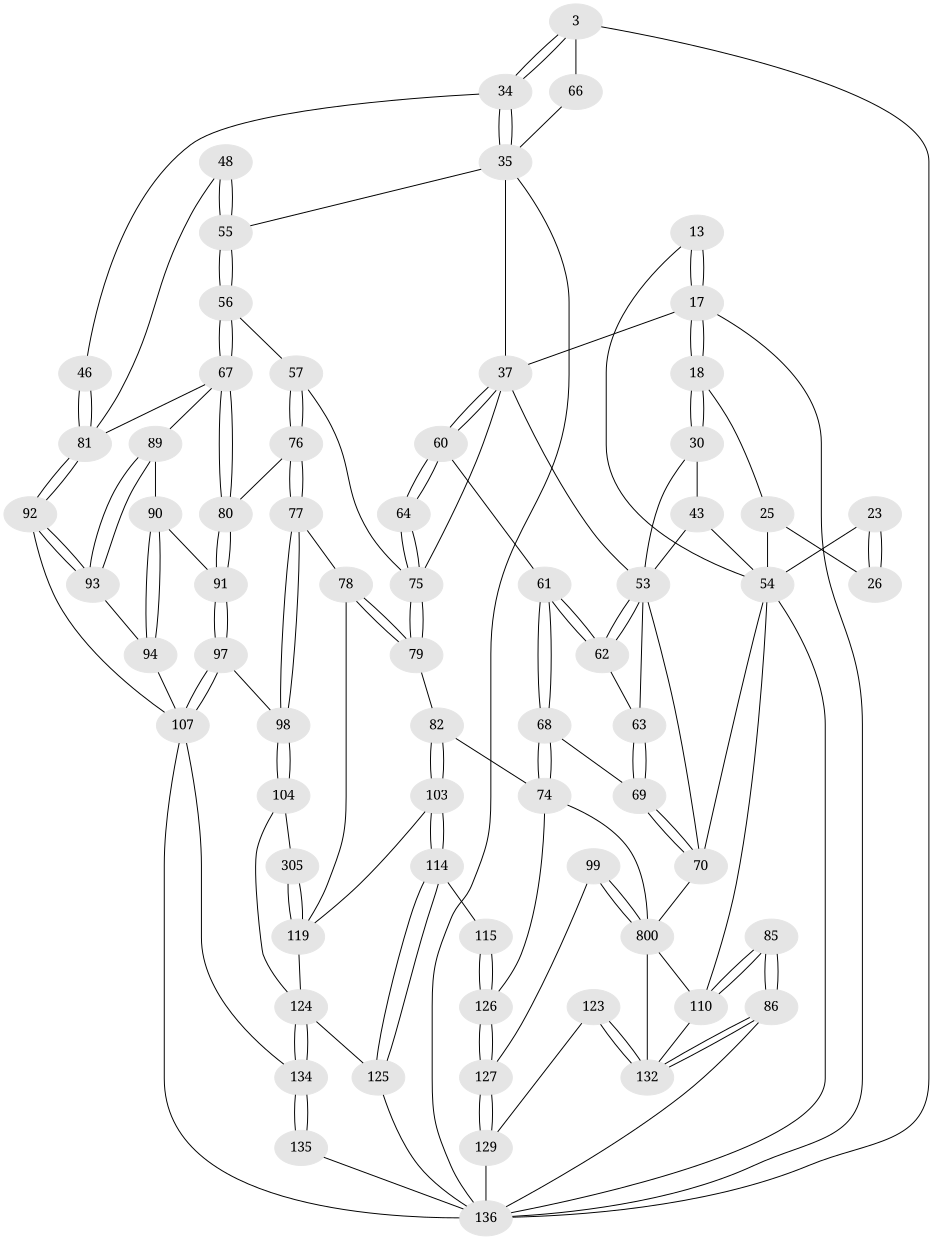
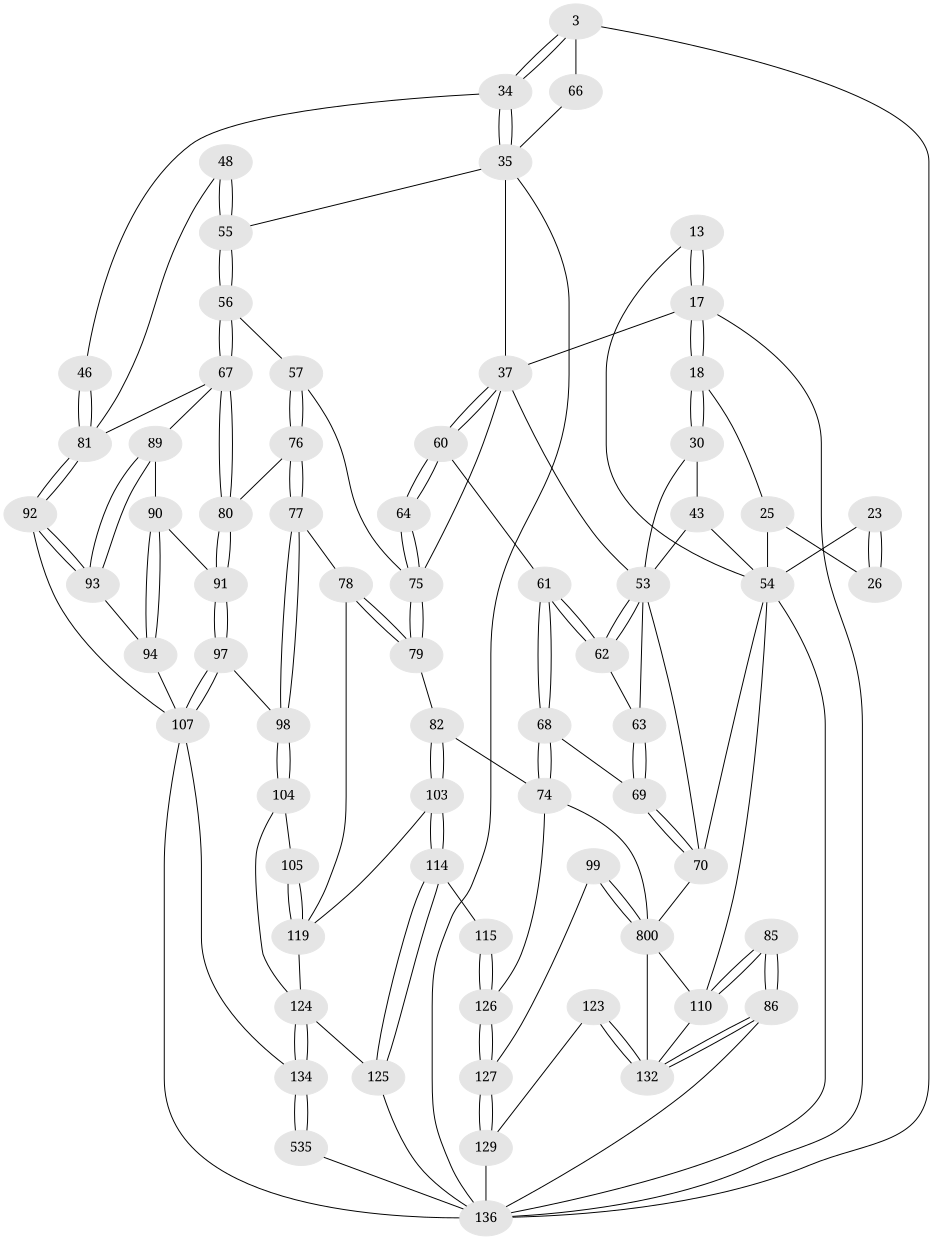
(292, 866) -> (292, 866)
(301, 1148) -> (301, 1148)
